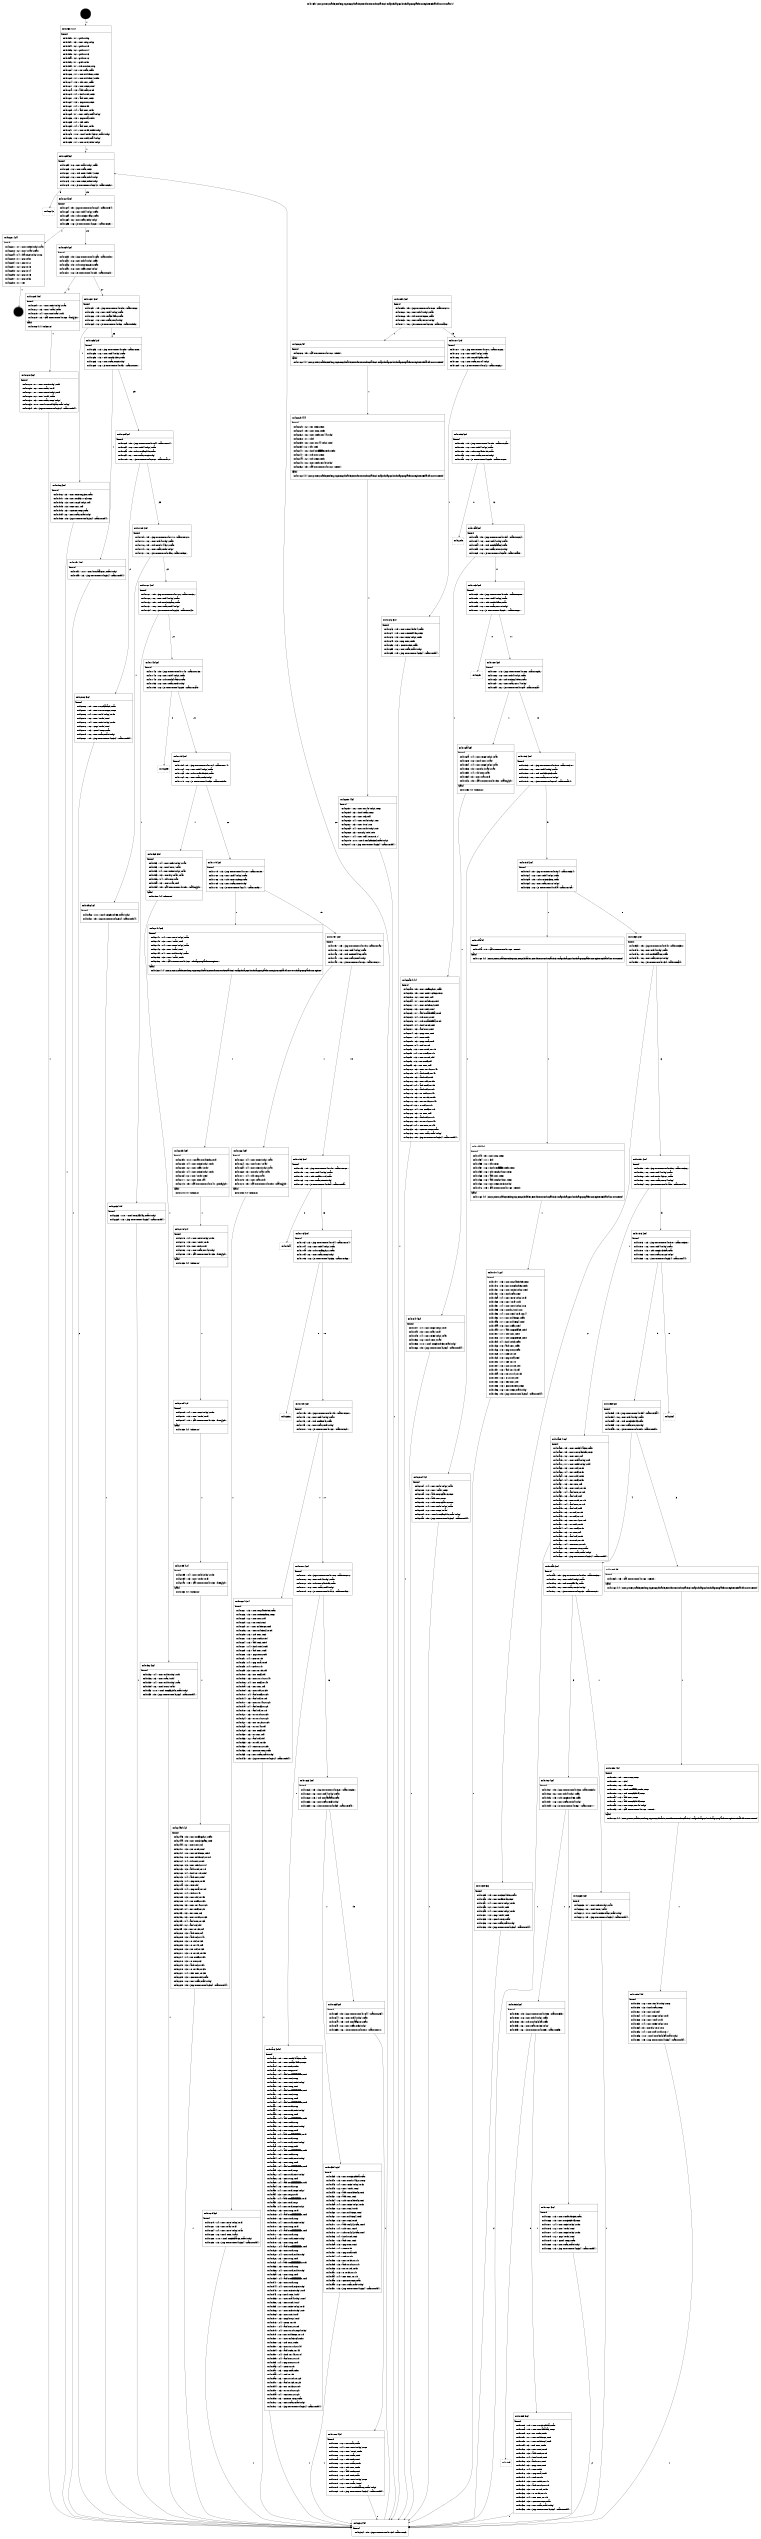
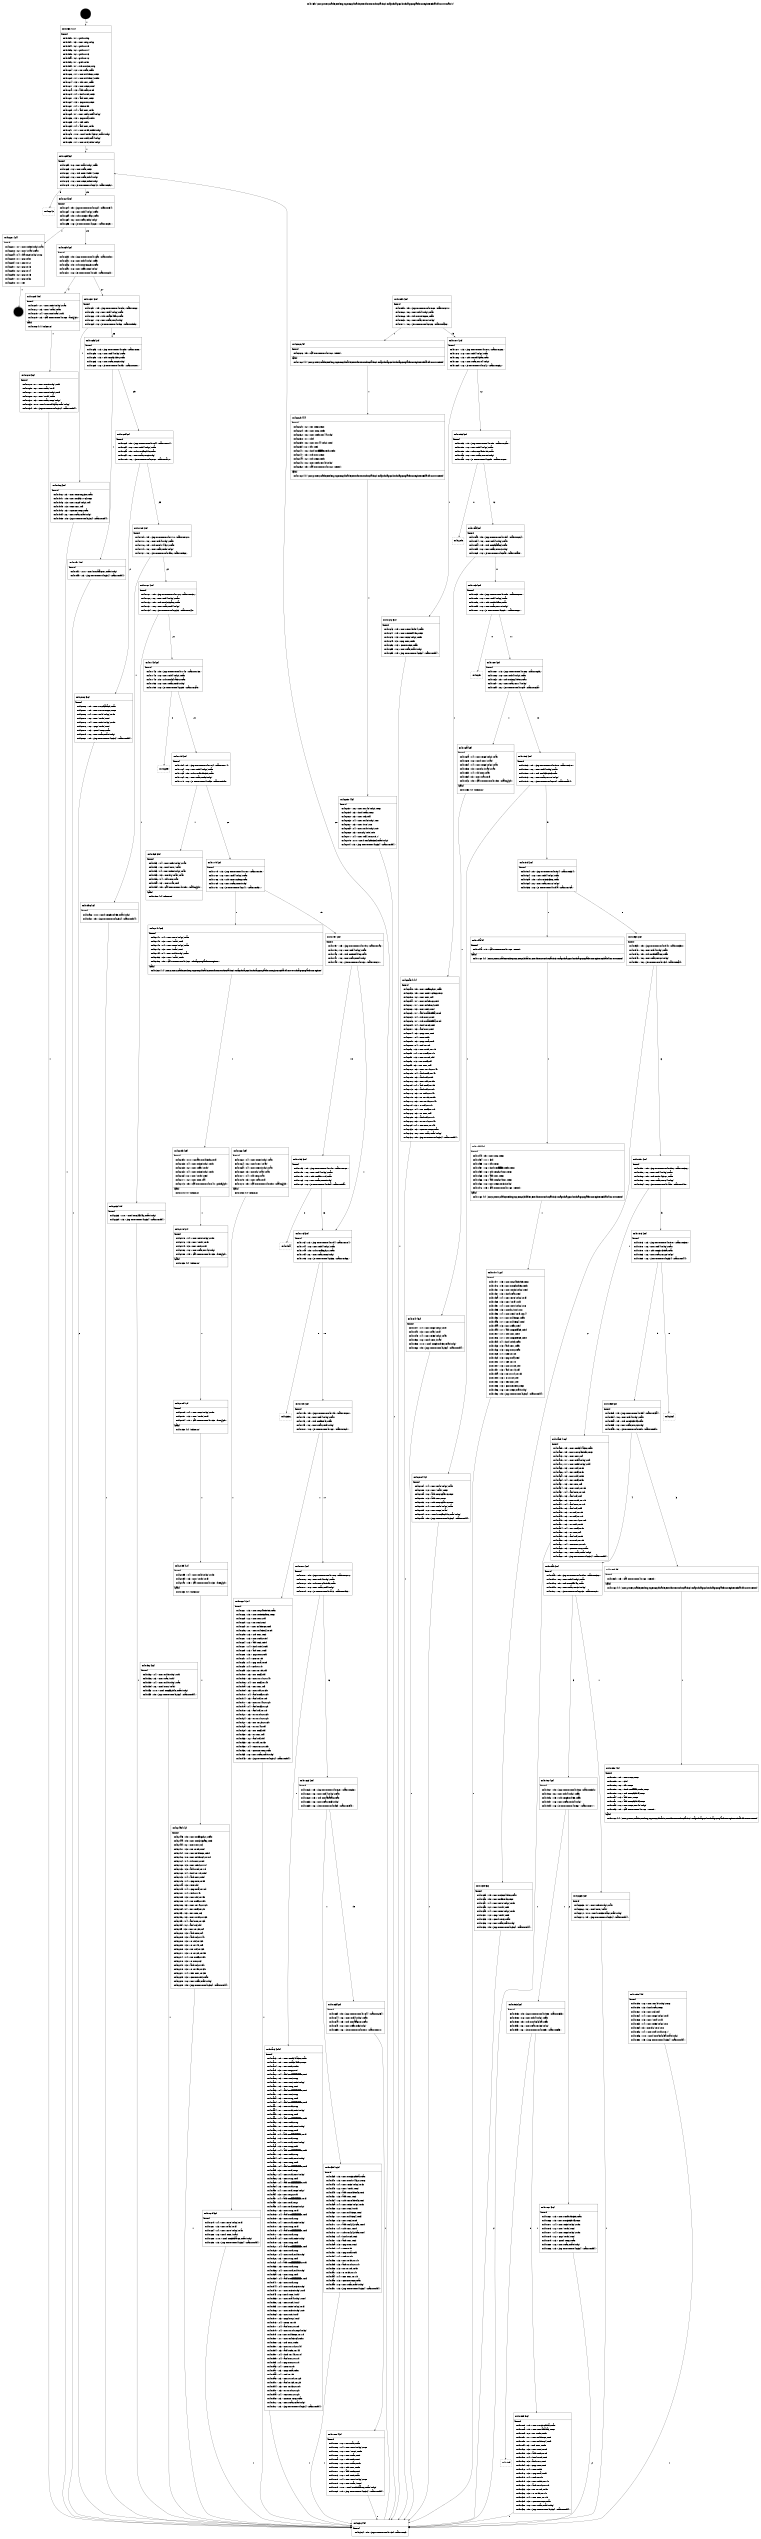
none -> (479, 400)
(287, 1051) -> (366, 1100)
(169, 1279) -> none
(669, 1906) -> none
